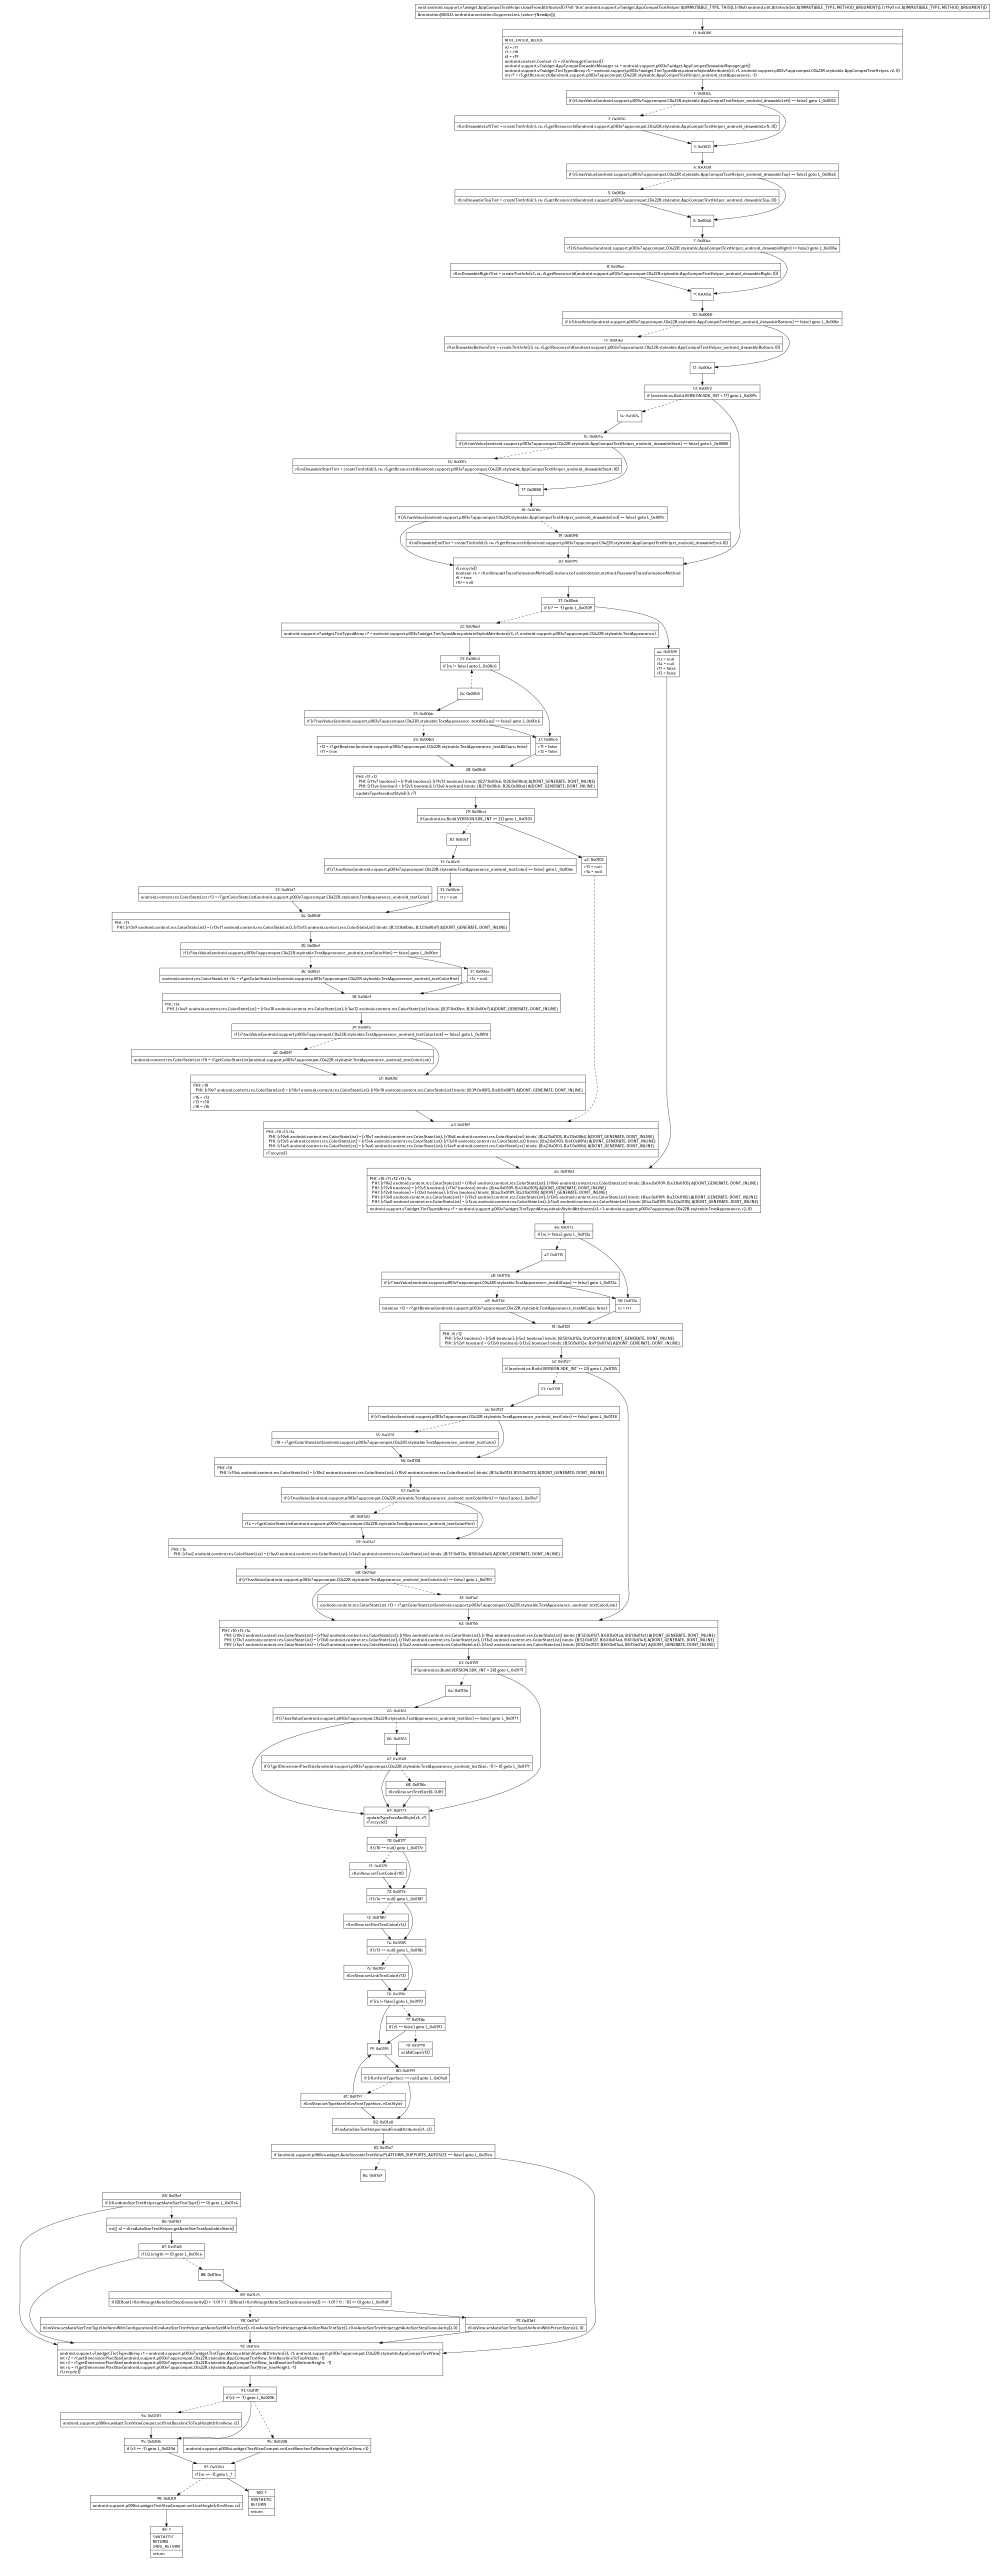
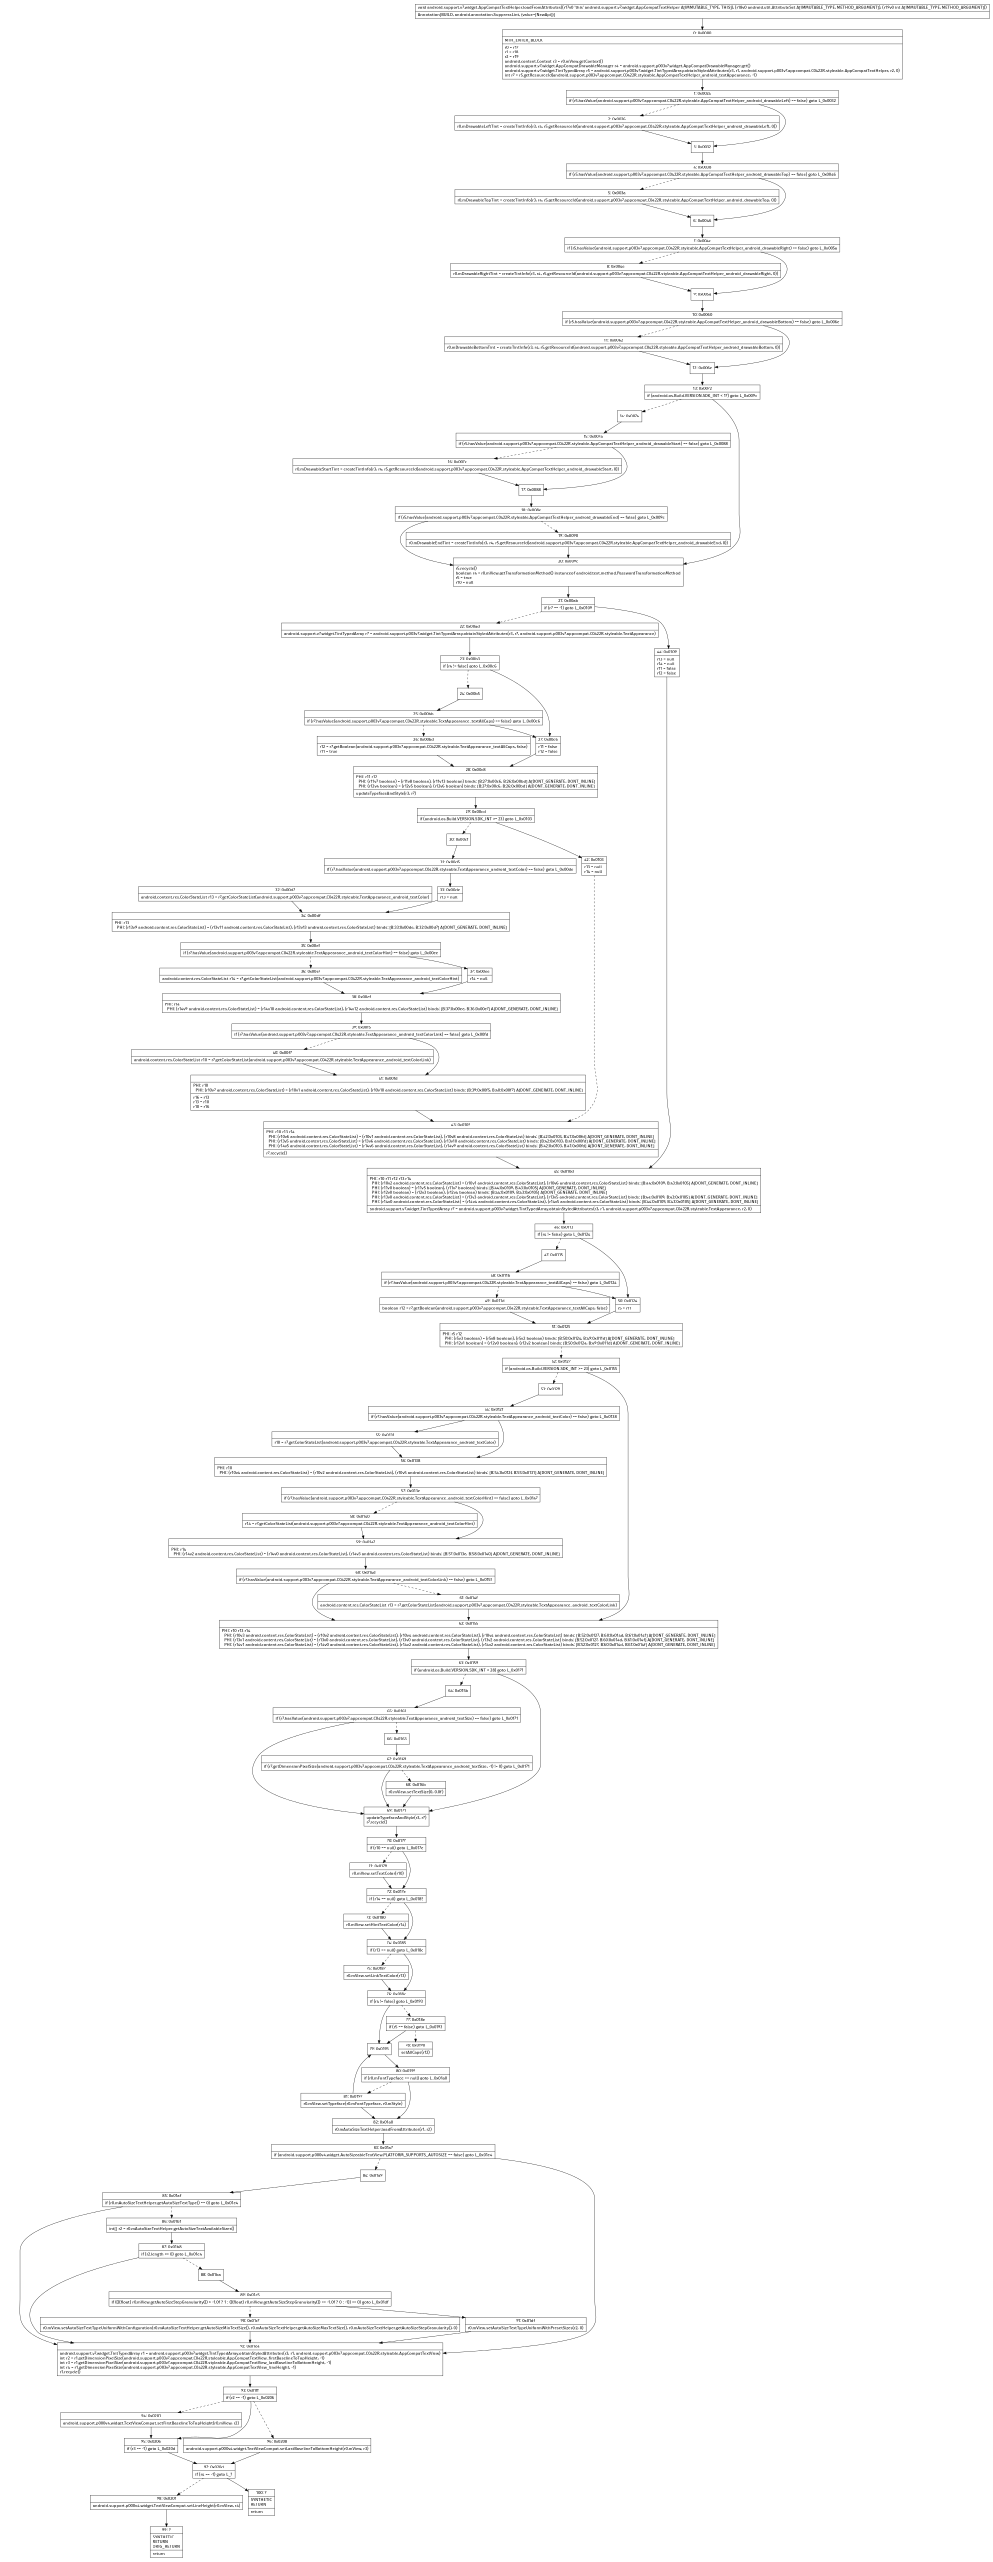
none -> (661, 257)
none -> (663, 357)
(472, 681) -> (468, 678)
(561, 1351) -> (561, 1351)
(441, 1426) -> (441, 1426)
none -> (297, 2185)
